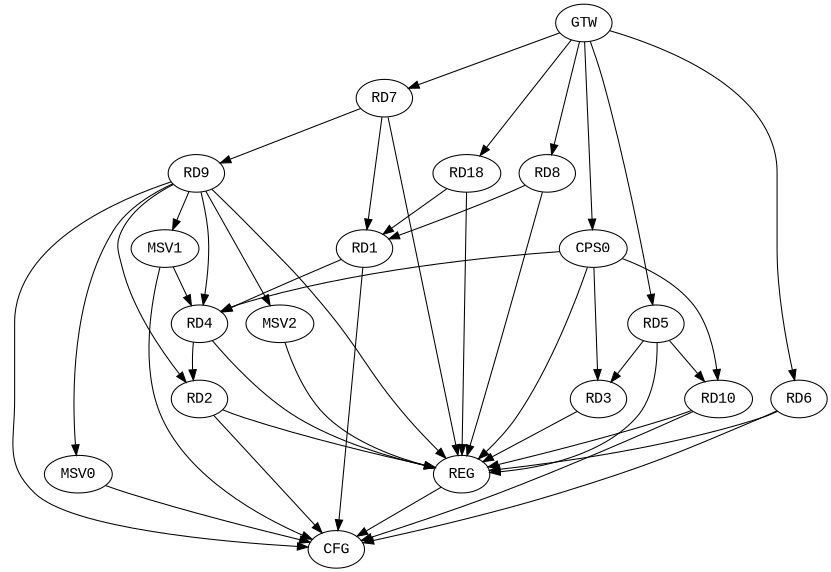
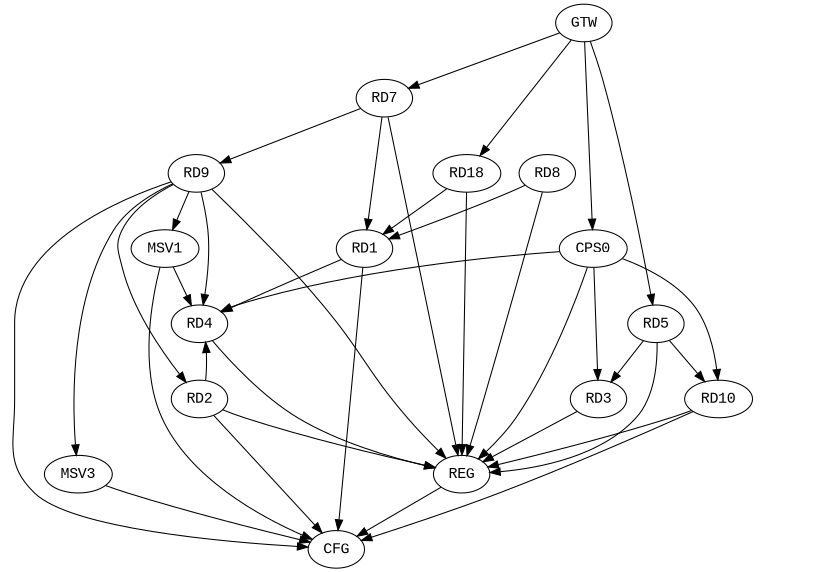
(567, 93) -> none
(280, 324) -> none
(193, 356) -> (206, 367)
(799, 399) -> none
(78, 474) -> (78, 474)
